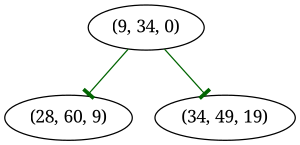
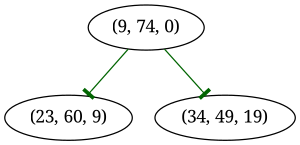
(146, 28) -> (146, 28)
(69, 118) -> (69, 118)
